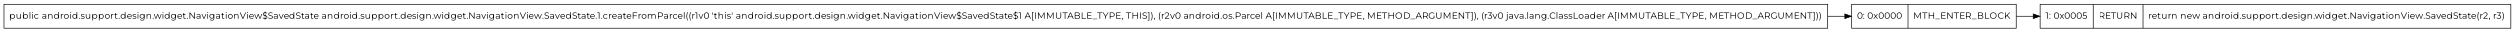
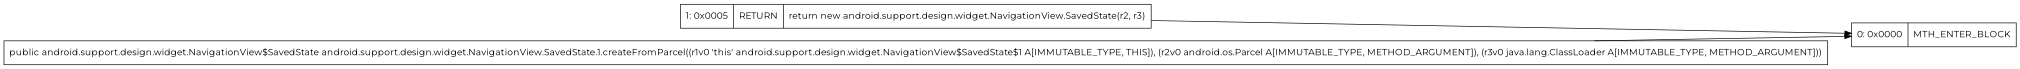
(2025, 16) -> (1498, 27)
